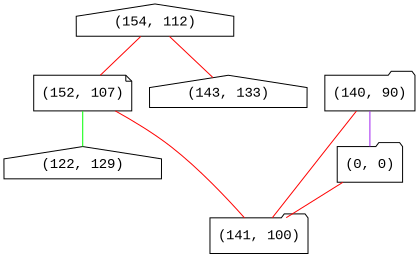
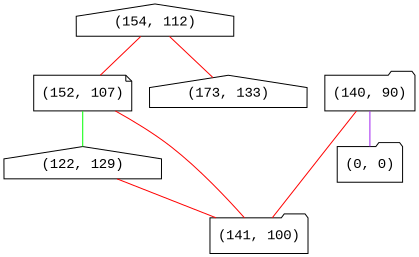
(228, 93) -> (228, 93)
(315, 200) -> (167, 198)
